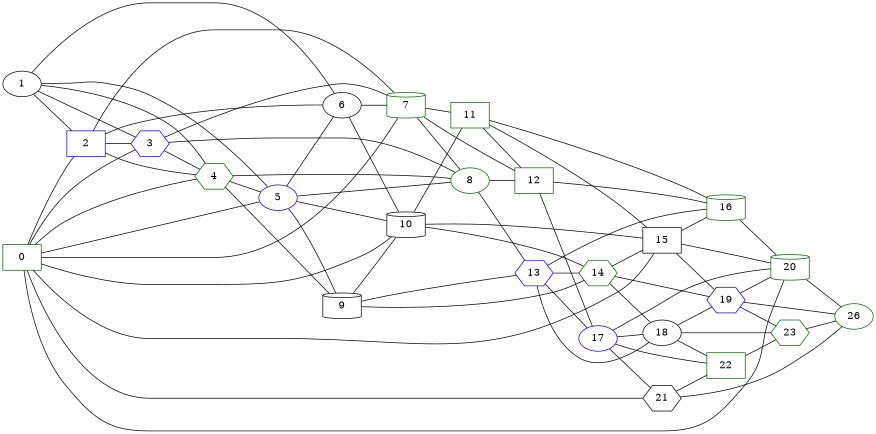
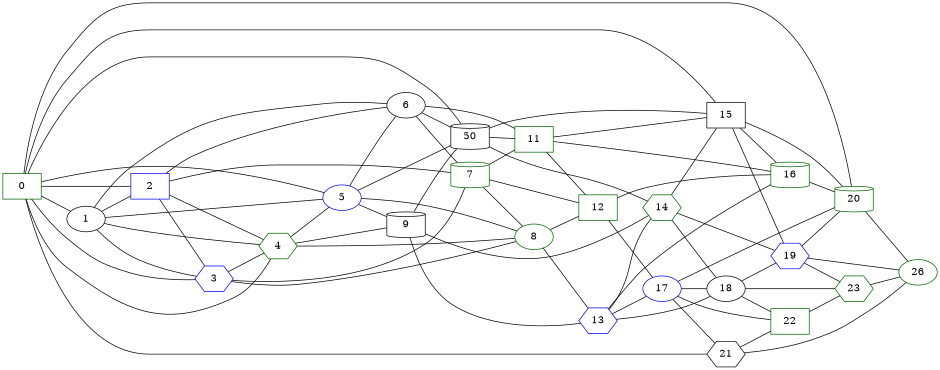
none -> (471, 113)
(406, 225) -> (470, 137)
(247, 253) -> (56, 204)
